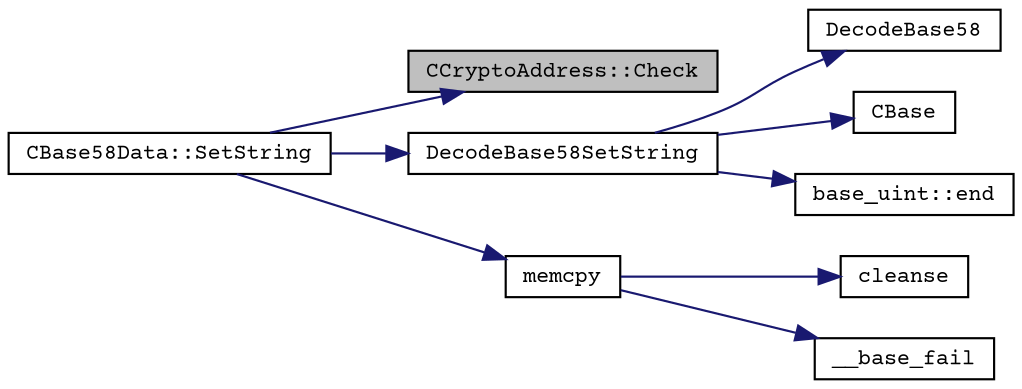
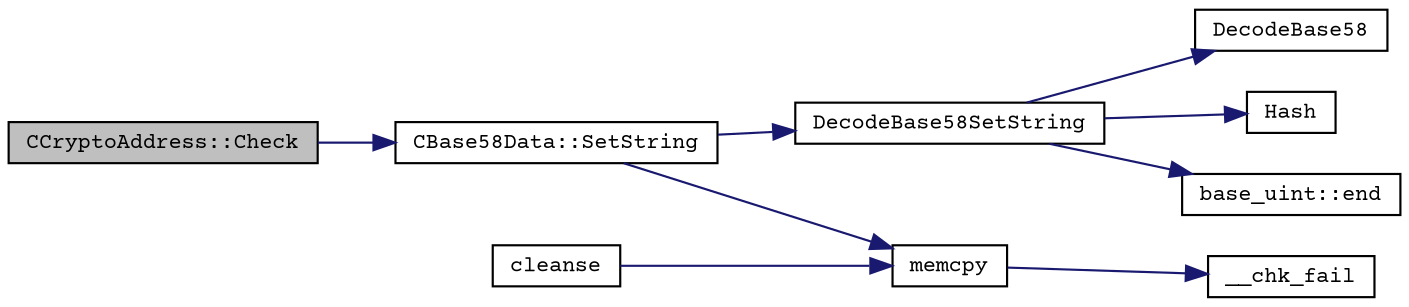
(904, 112) -> (1291, 112)
(356, 115) -> (346, 143)
(720, 277) -> (745, 266)
(904, 359) -> (1291, 277)
